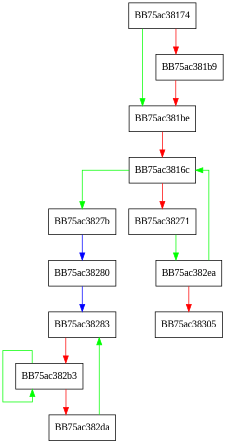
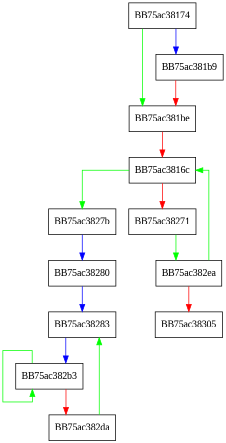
(176, 38) -> (176, 38)
(66, 347) -> (66, 347)
